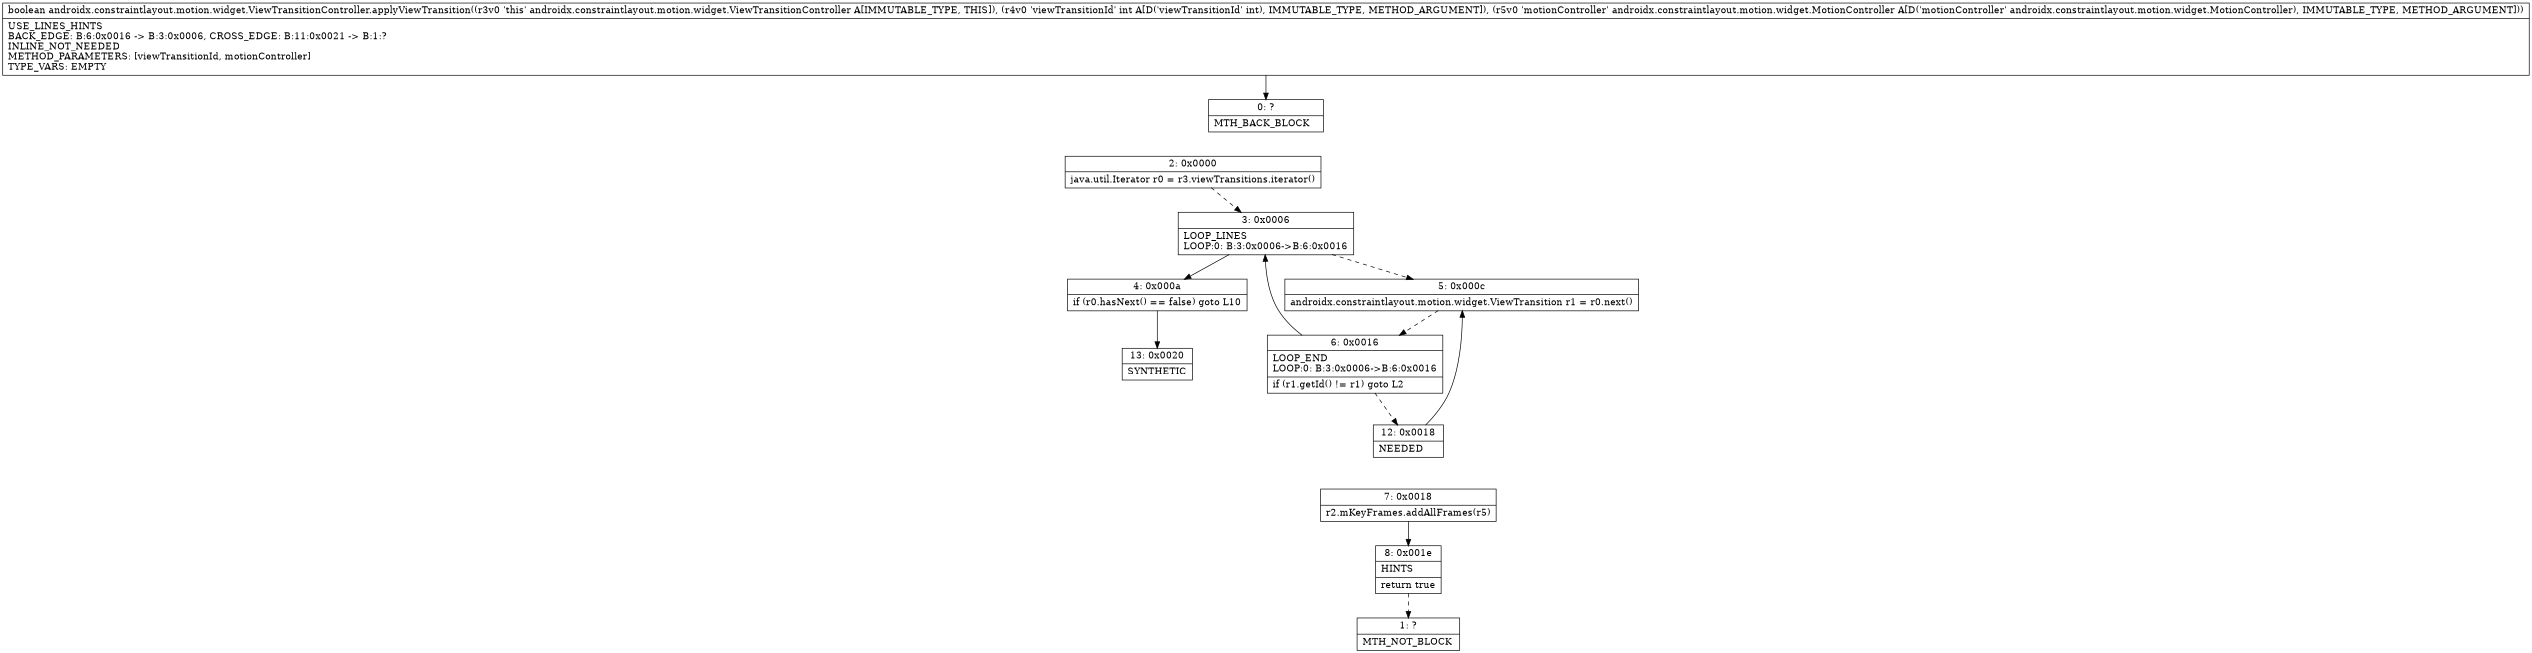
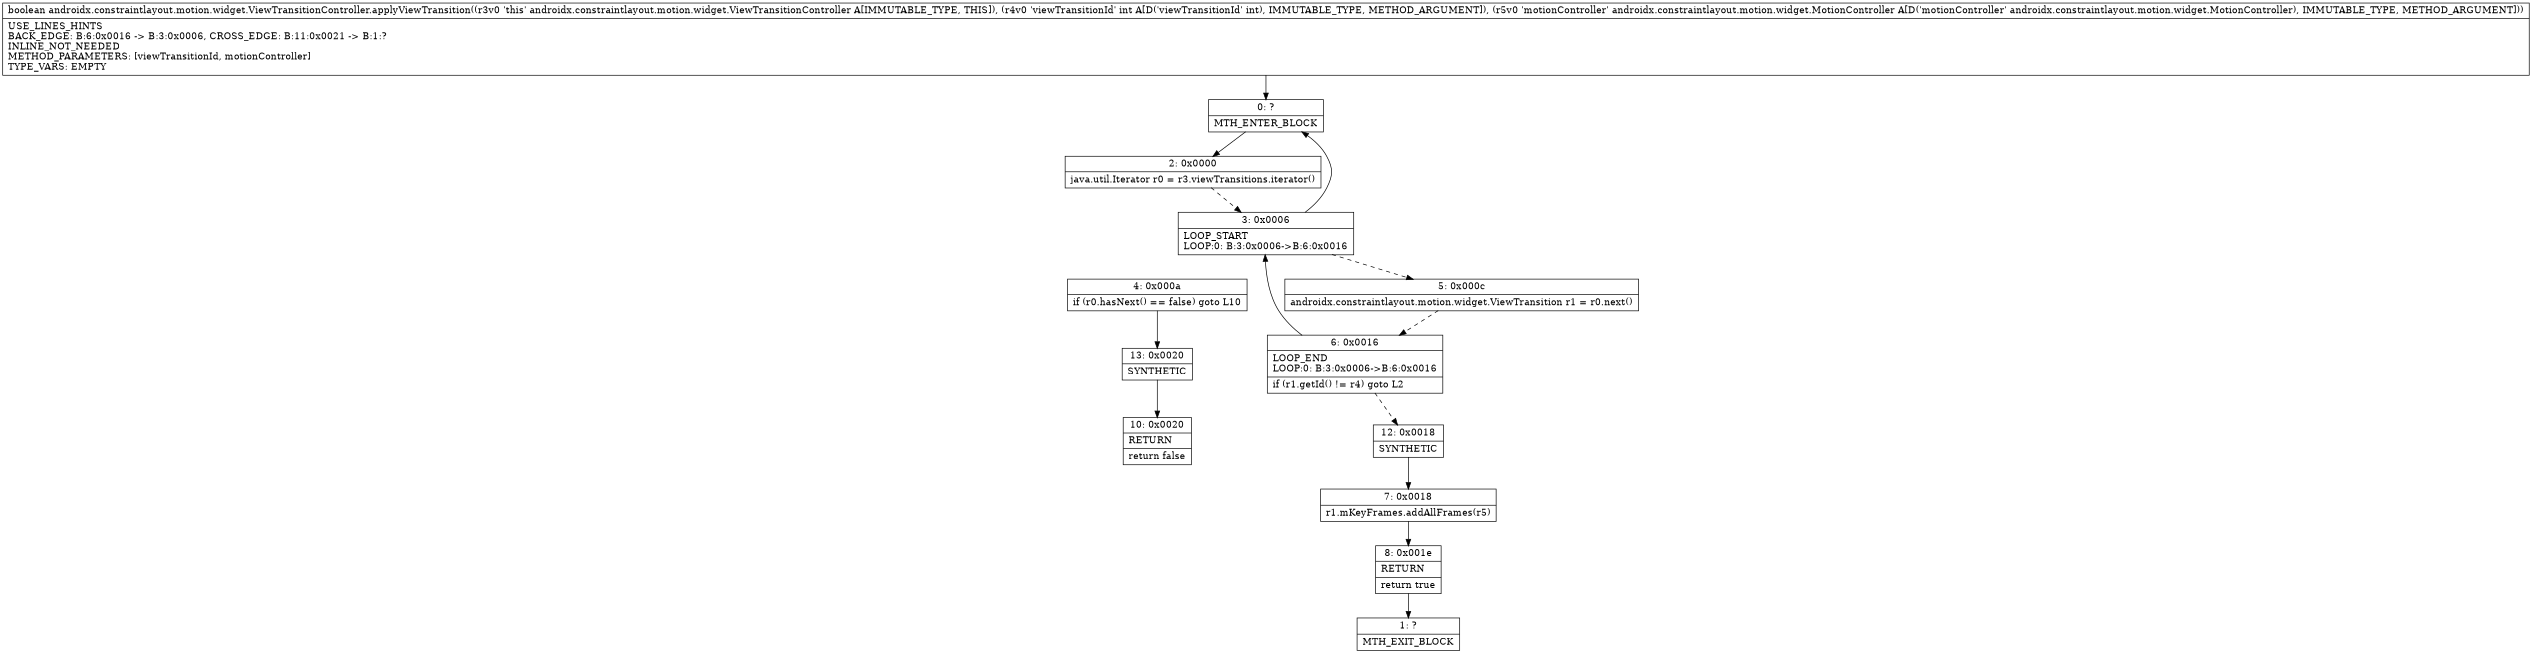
(1262, 124) -> (1266, 124)
none -> (1232, 142)
(1216, 236) -> (1216, 236)
(1210, 265) -> (1331, 174)
(1455, 375) -> (1408, 470)
(1339, 385) -> (1339, 385)
none -> (1157, 441)
(1401, 449) -> (1408, 449)
(1408, 513) -> (1408, 513)
(1398, 569) -> (1403, 569)
(1408, 602) -> (1408, 602)
(1407, 642) -> (1408, 642)
